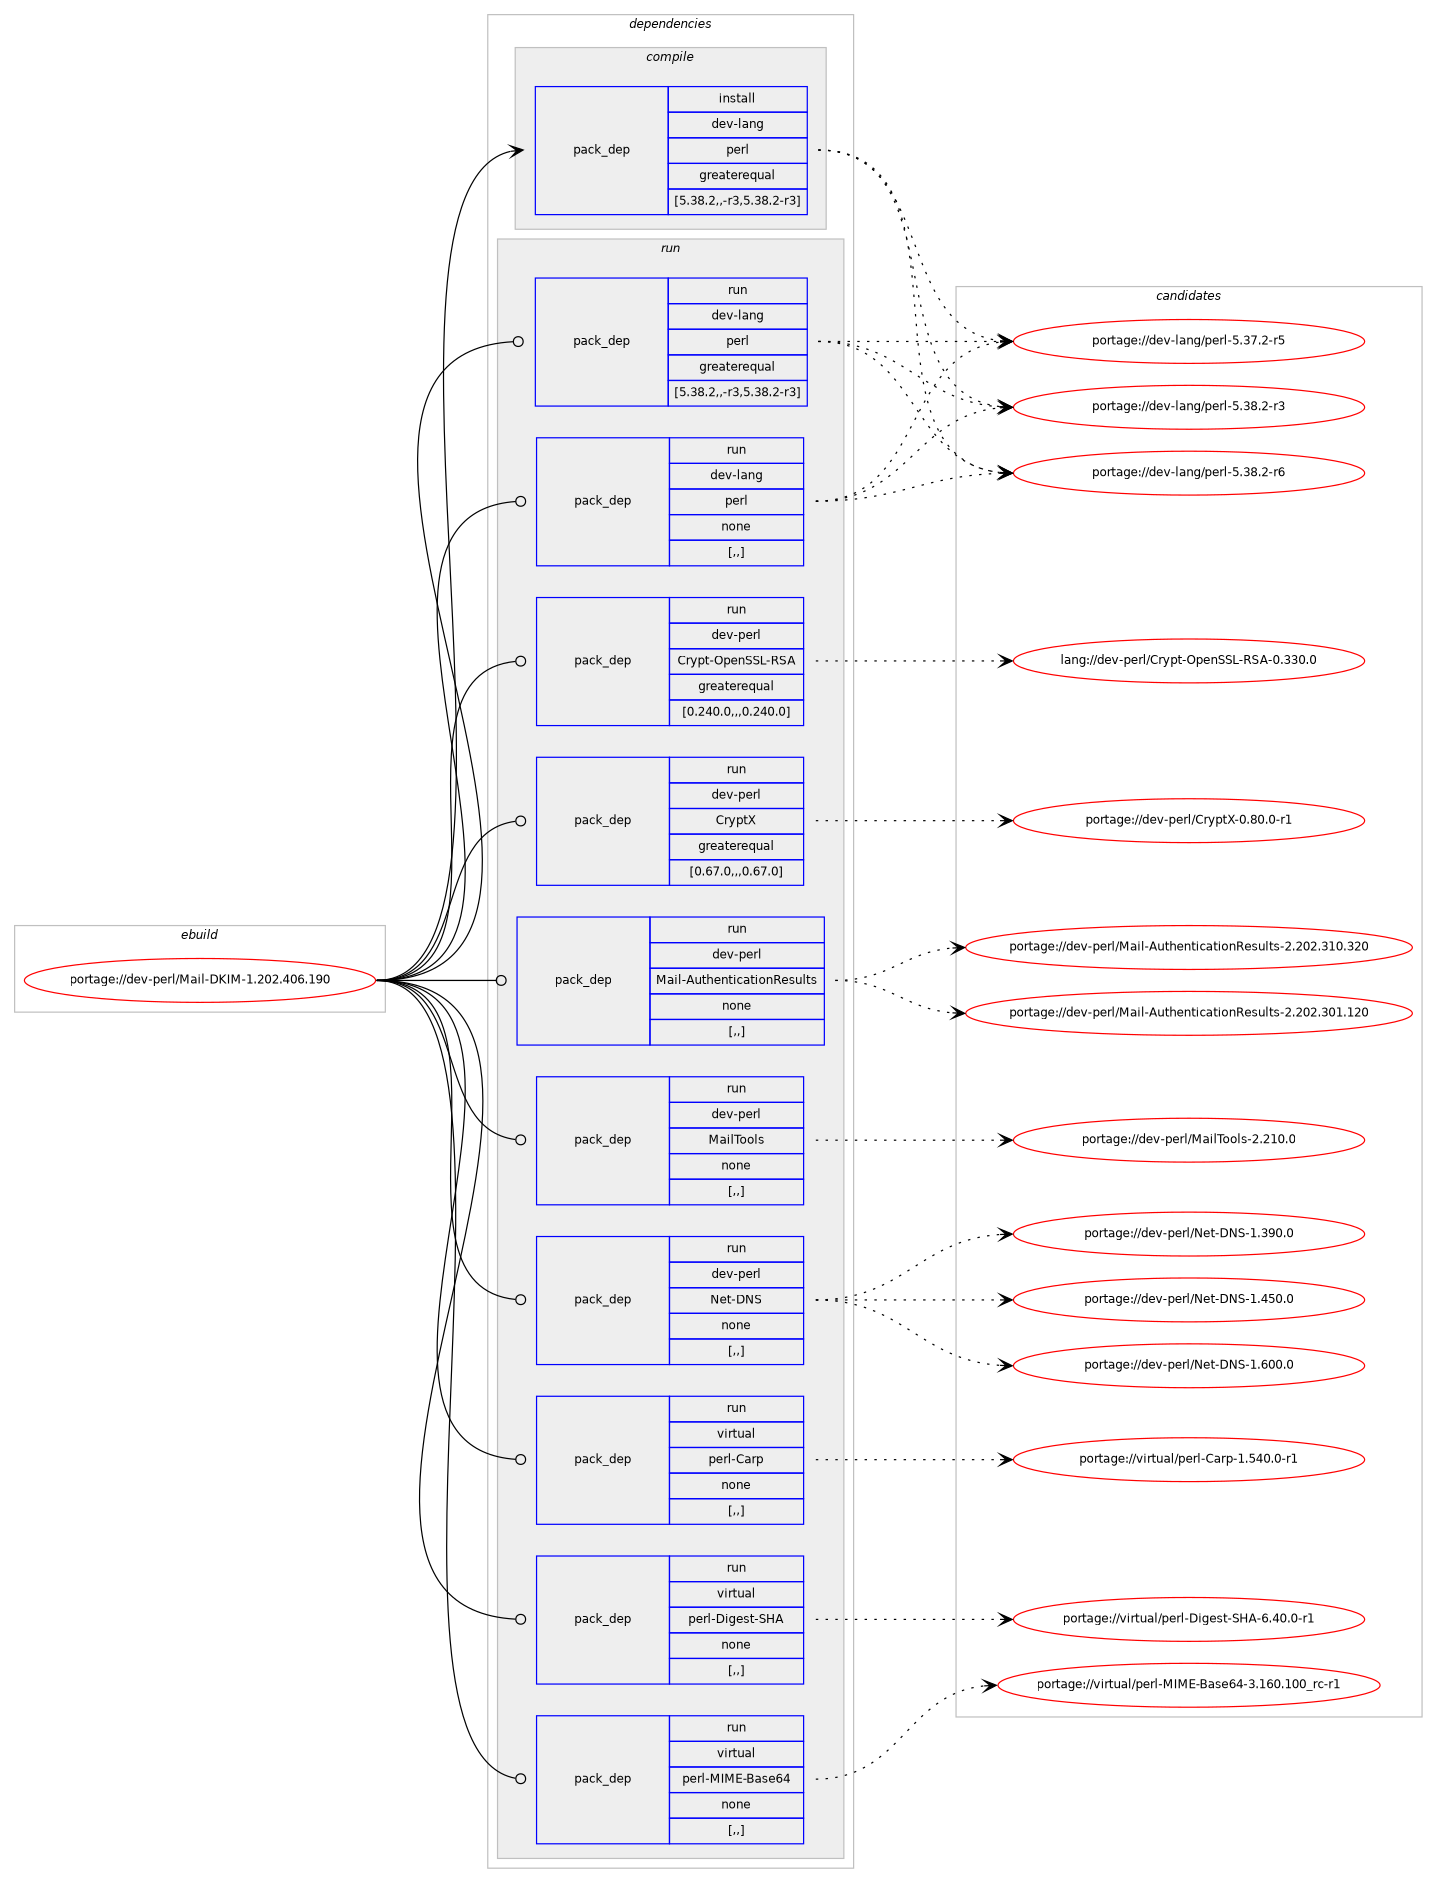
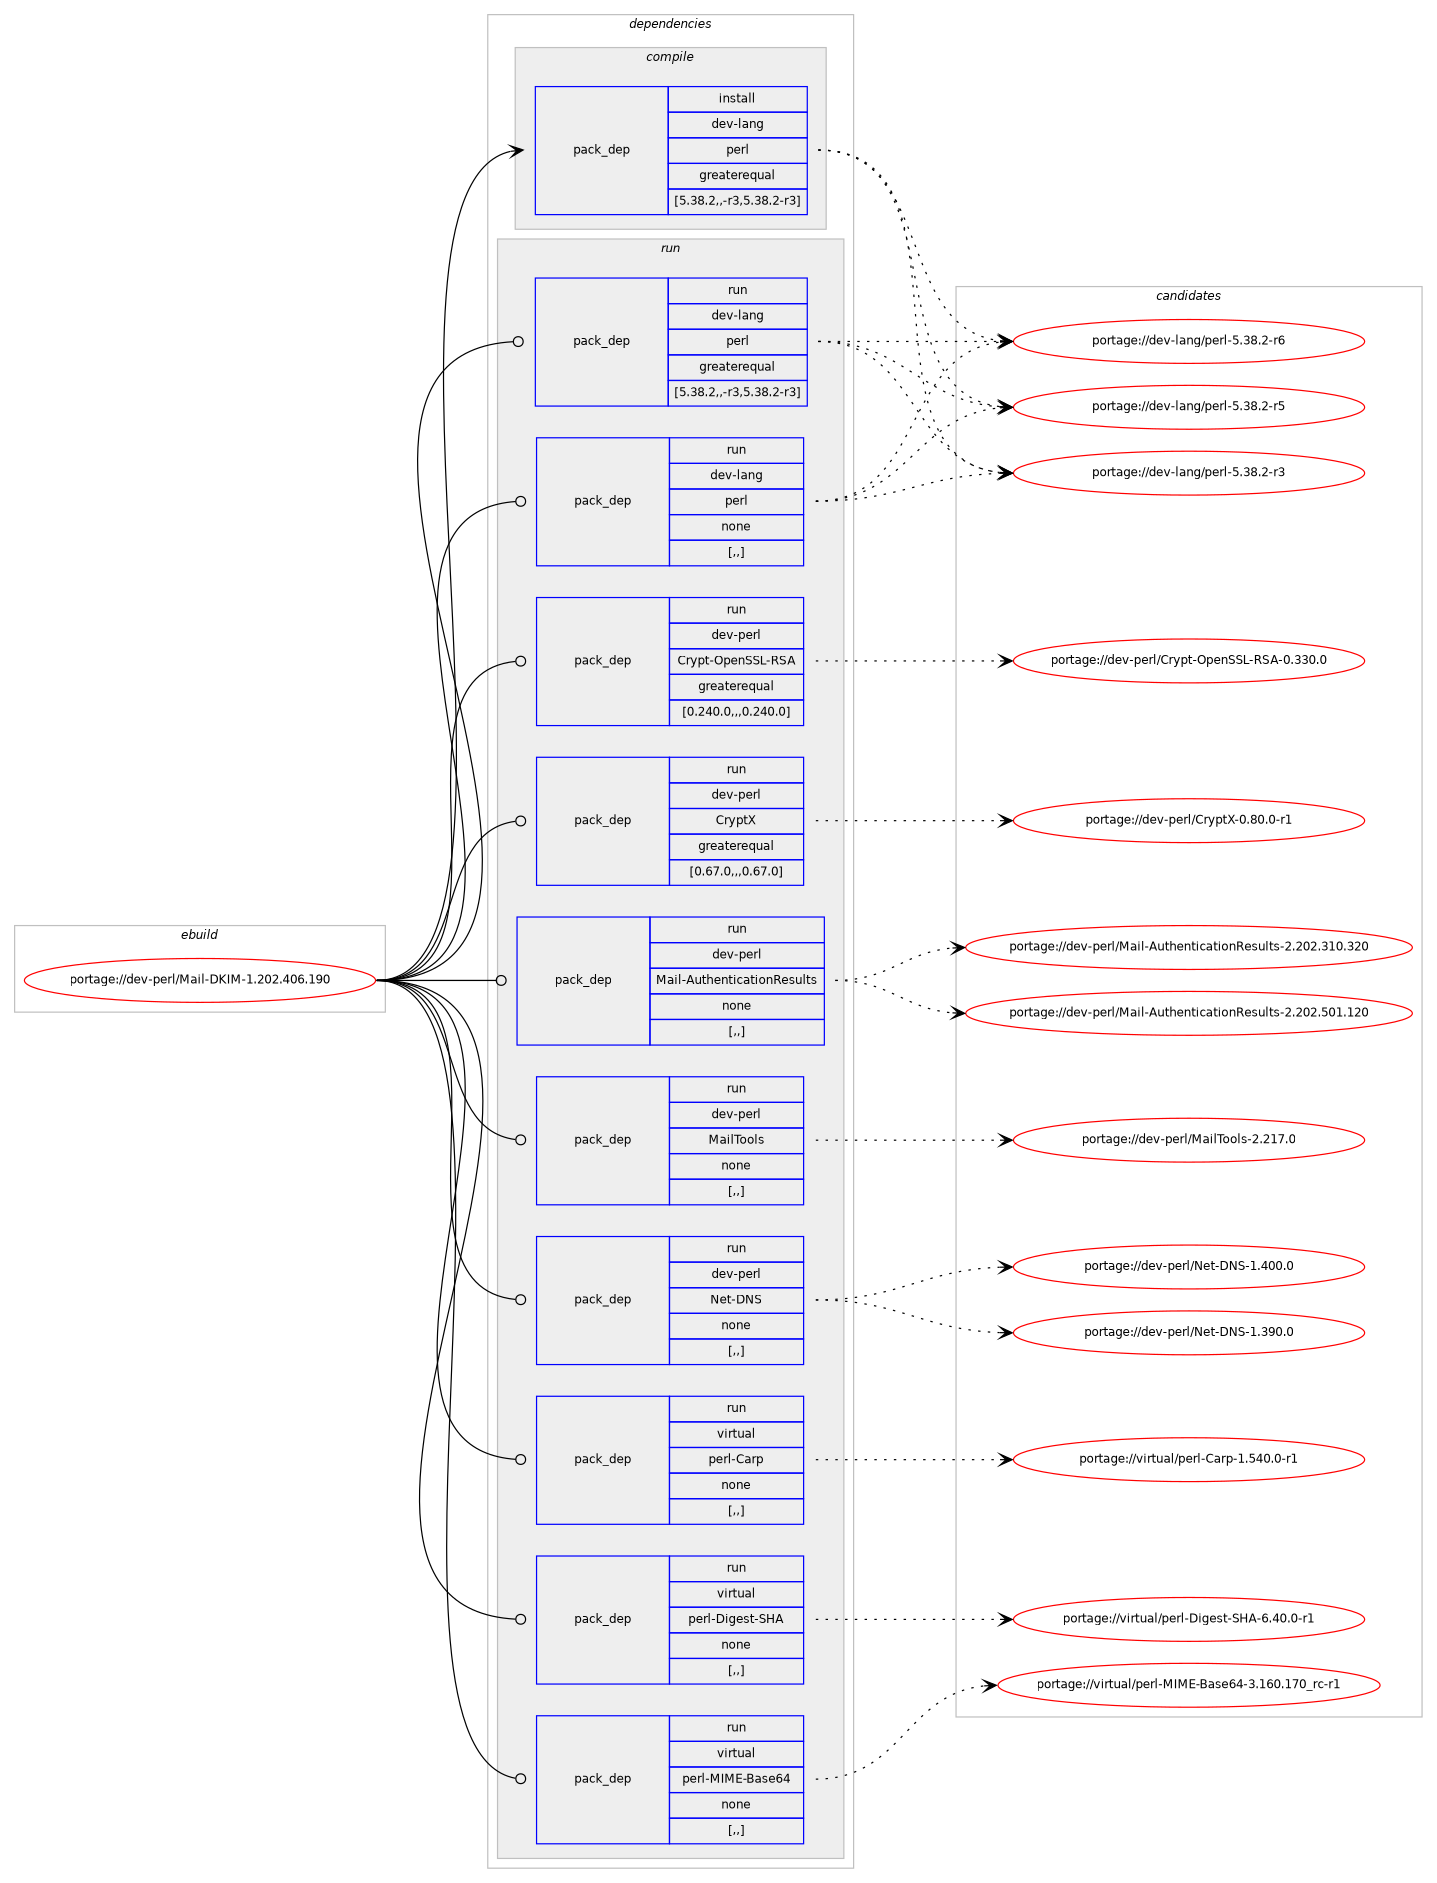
(1189, 341) -> (1189, 407)
(1189, 661) -> (1189, 661)
(1189, 1013) -> (1189, 1013)
(1189, 1140) -> (1189, 1140)
(1189, 1300) -> none
(1189, 1366) -> (1189, 1267)
(1189, 1685) -> (1189, 1685)
